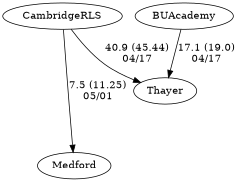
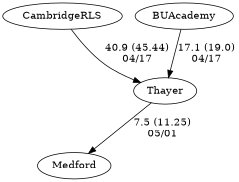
(68, 87) -> (123, 126)
